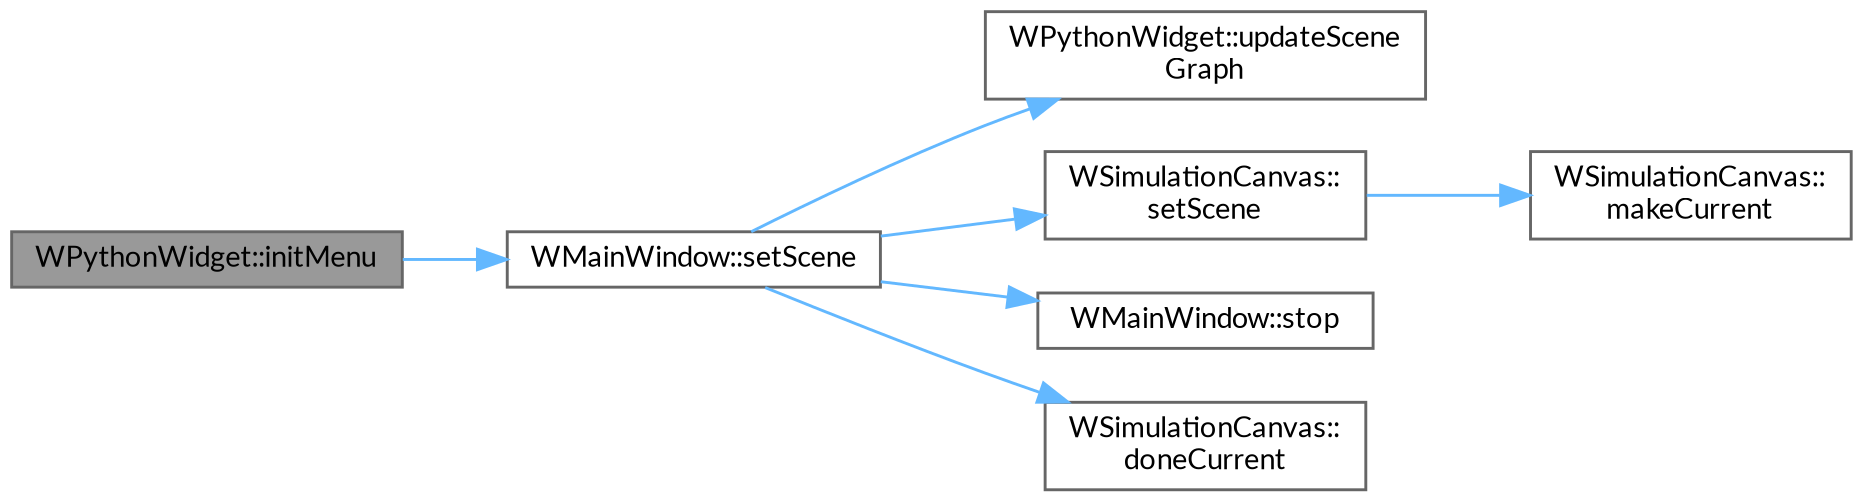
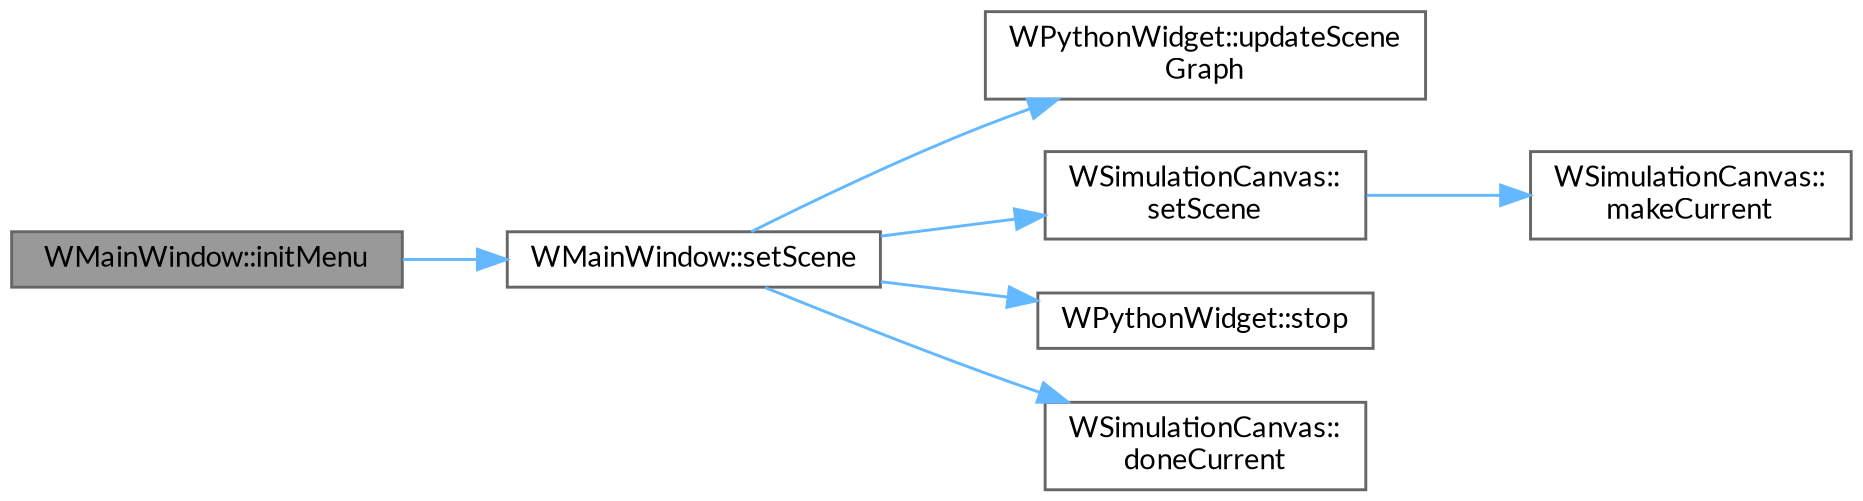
(207, 259) -> (207, 259)
(1205, 321) -> (1205, 321)
